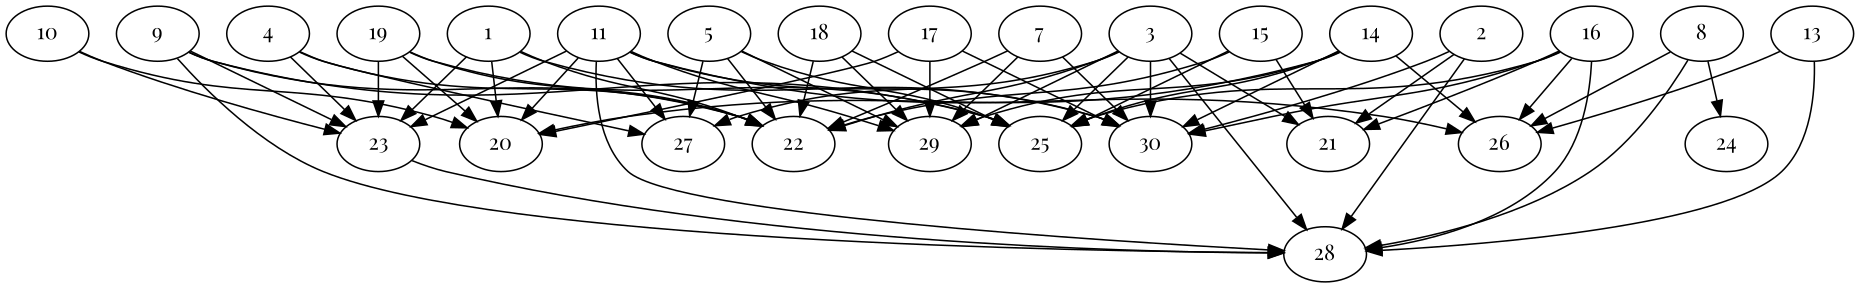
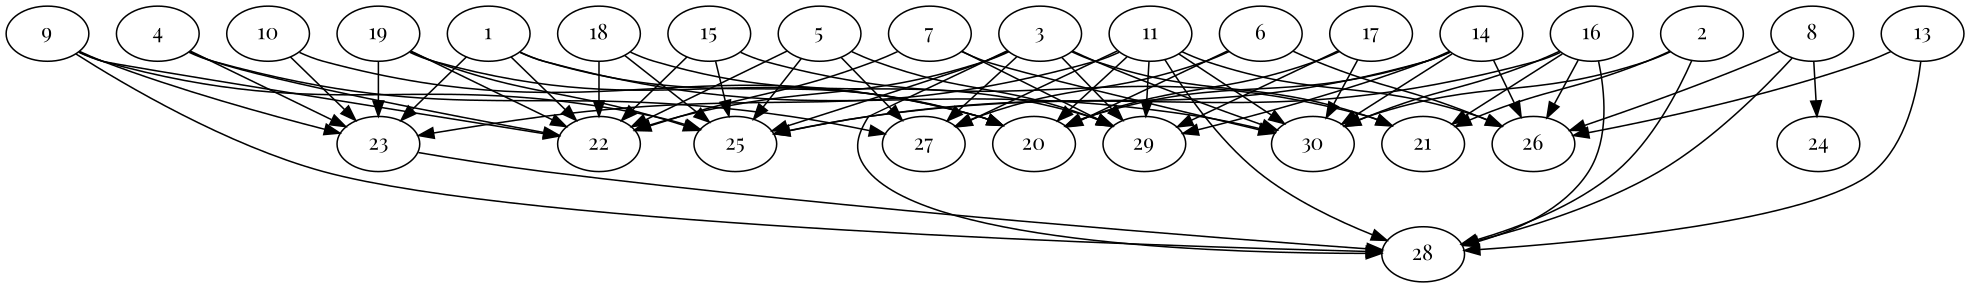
none -> (1261, 34)
